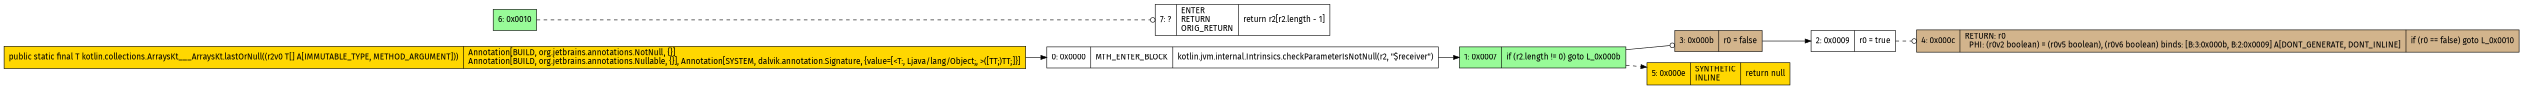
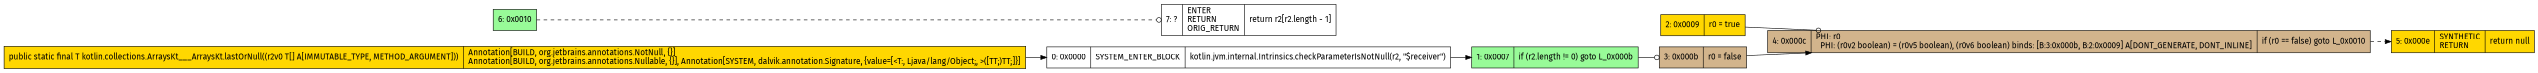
(1986, 36) -> (1829, 37)
(1784, 41) -> (1776, 54)
(1853, 41) -> (1703, 25)
(1904, 41) -> (1781, 29)
(1132, 57) -> (1138, 57)
(1633, 66) -> (2378, 42)
(1708, 78) -> (2454, 46)
